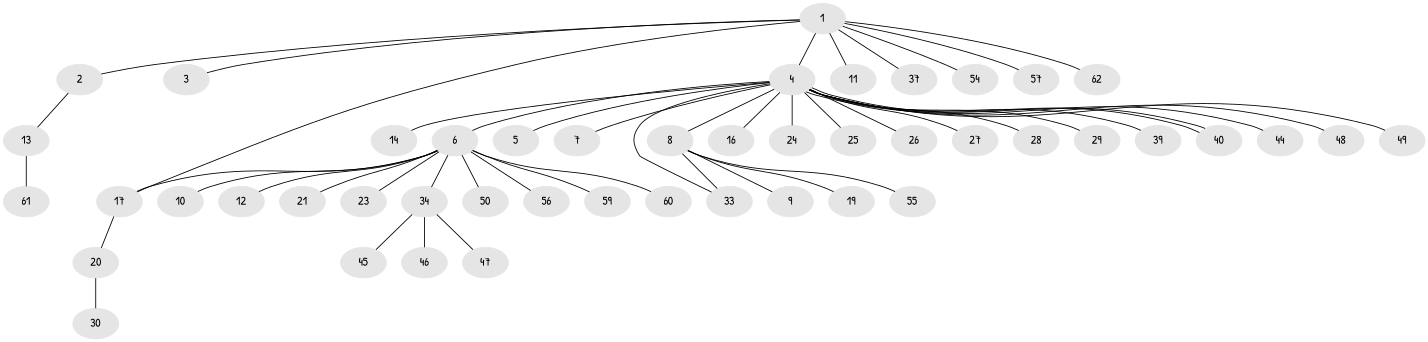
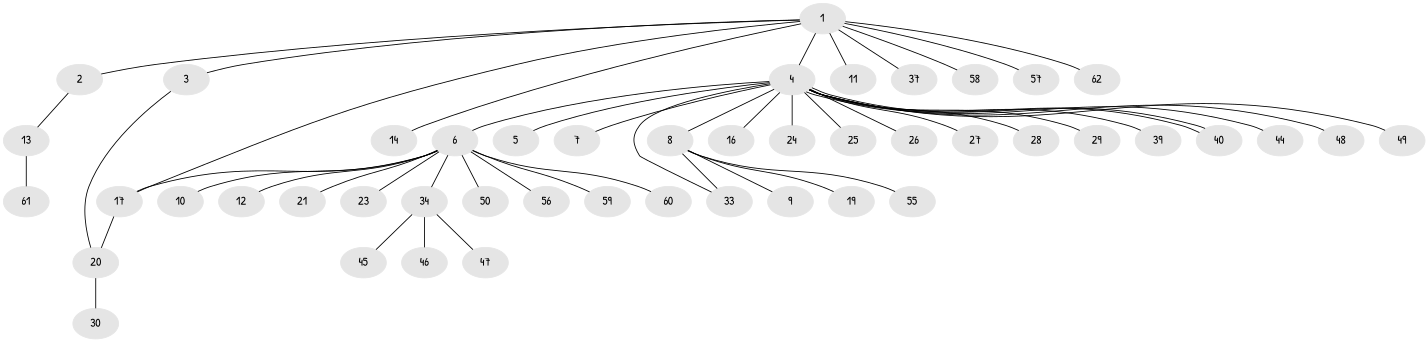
(975, 80) -> (975, 80)
(544, 105) -> (604, 70)
none -> (104, 158)
